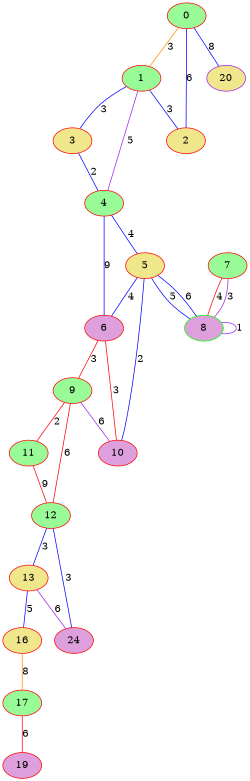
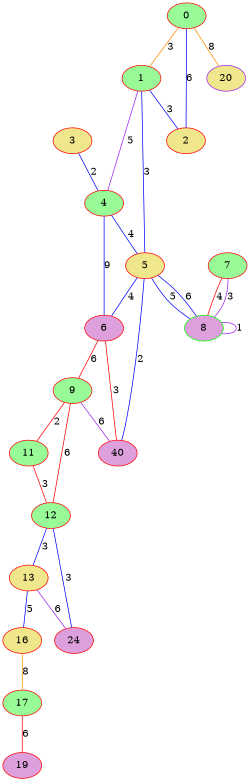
(206, 47) -> (206, 47)
(100, 104) -> (143, 172)
(94, 359) -> (94, 359)
(118, 453) -> (118, 453)
(45, 484) -> (45, 484)
